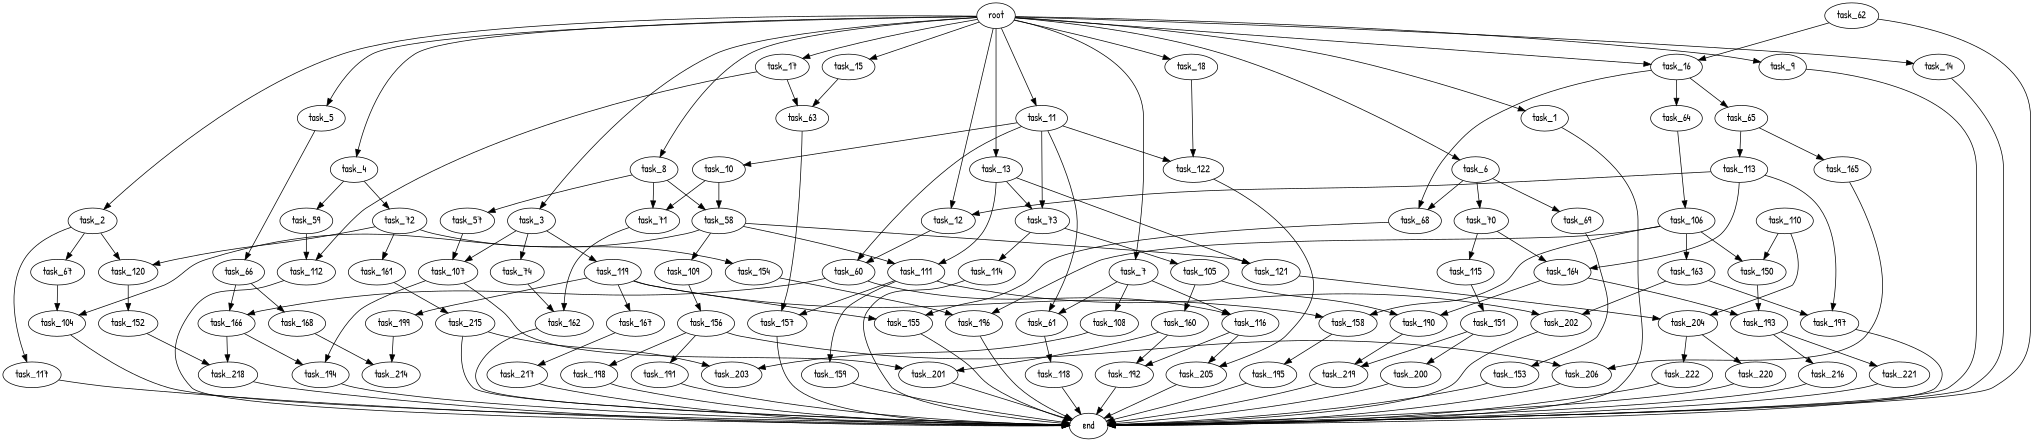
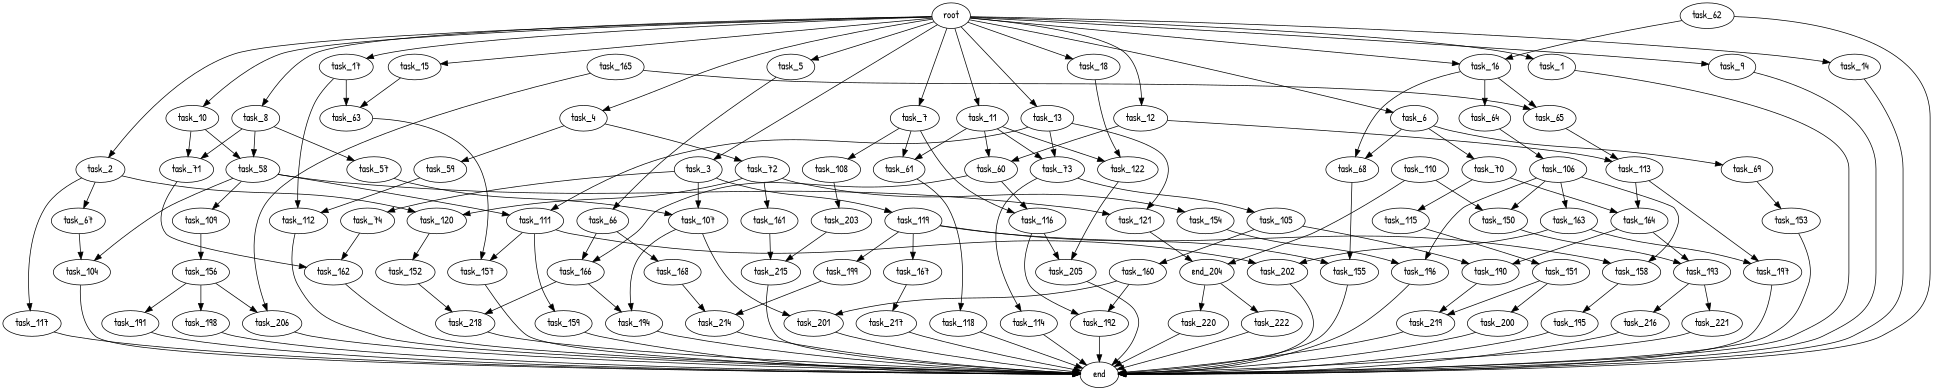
(1788, 142) -> (1084, 84)
(884, 143) -> (562, 29)
(1344, 188) -> (1387, 135)
(1688, 323) -> (1207, 272)
(595, 348) -> (809, 244)
none -> (904, 359)
